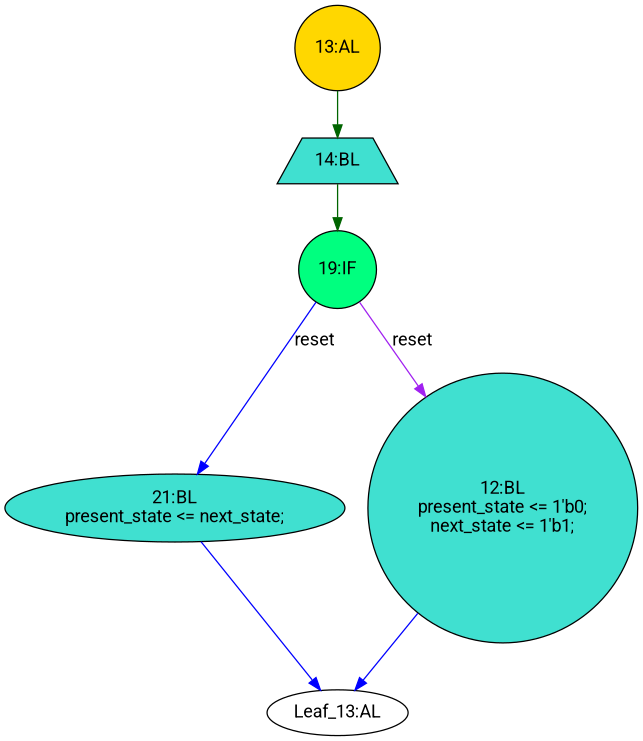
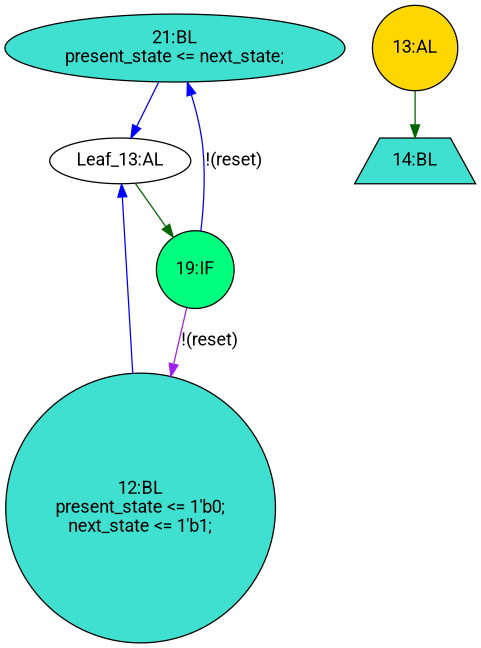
(338, 201) -> (151, 205)
(315, 341) -> (234, 161)
(413, 341) -> (210, 341)
